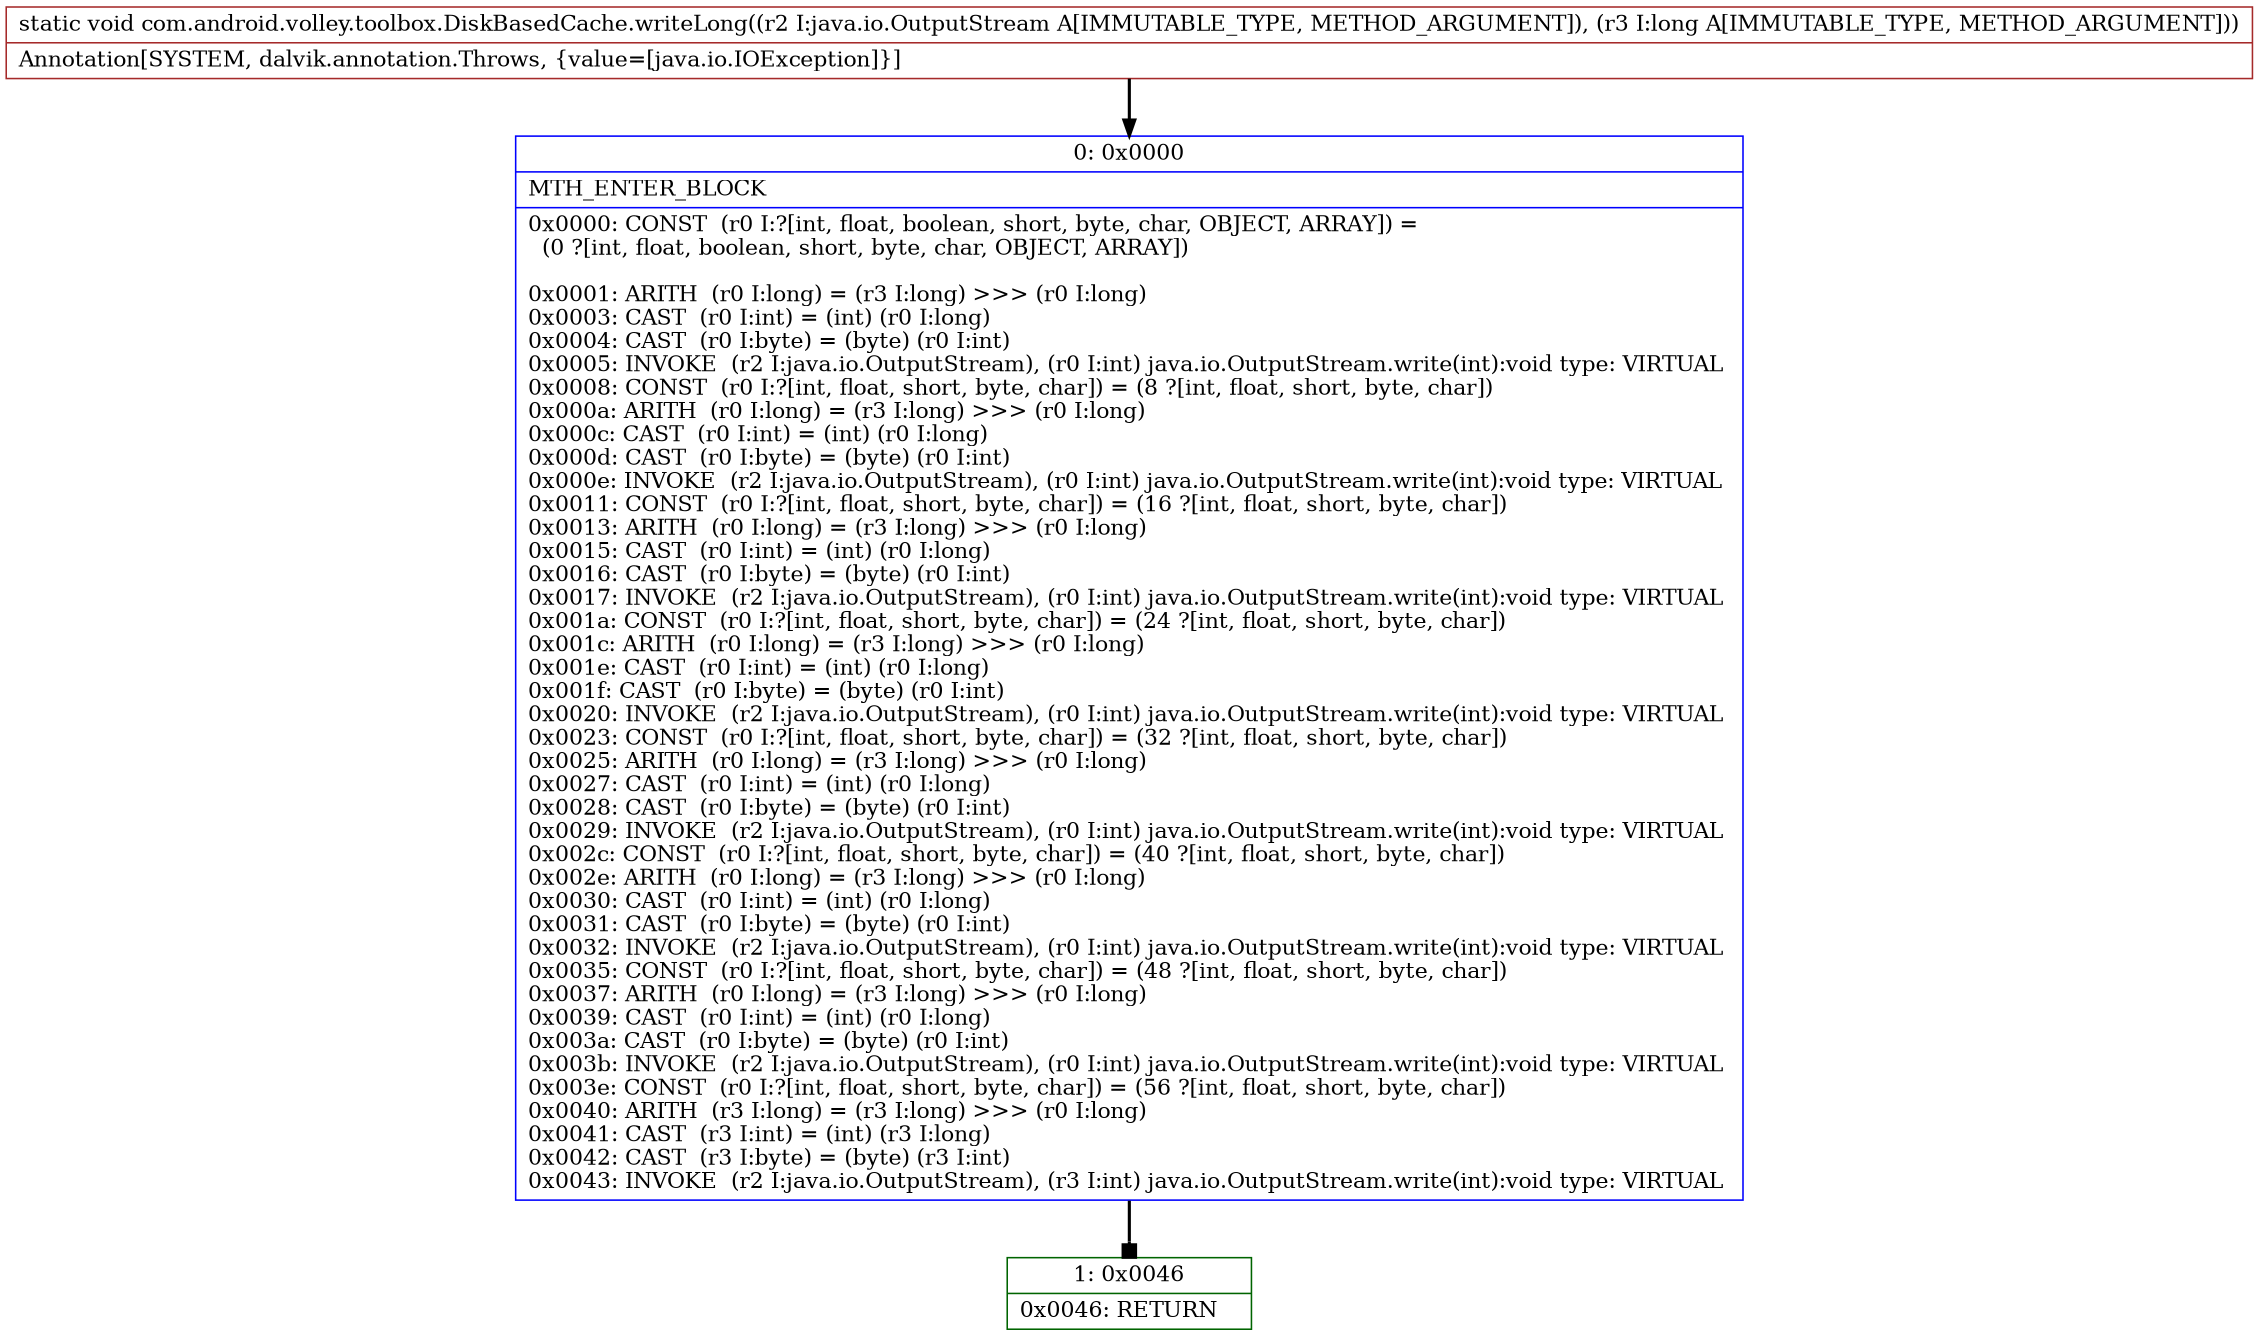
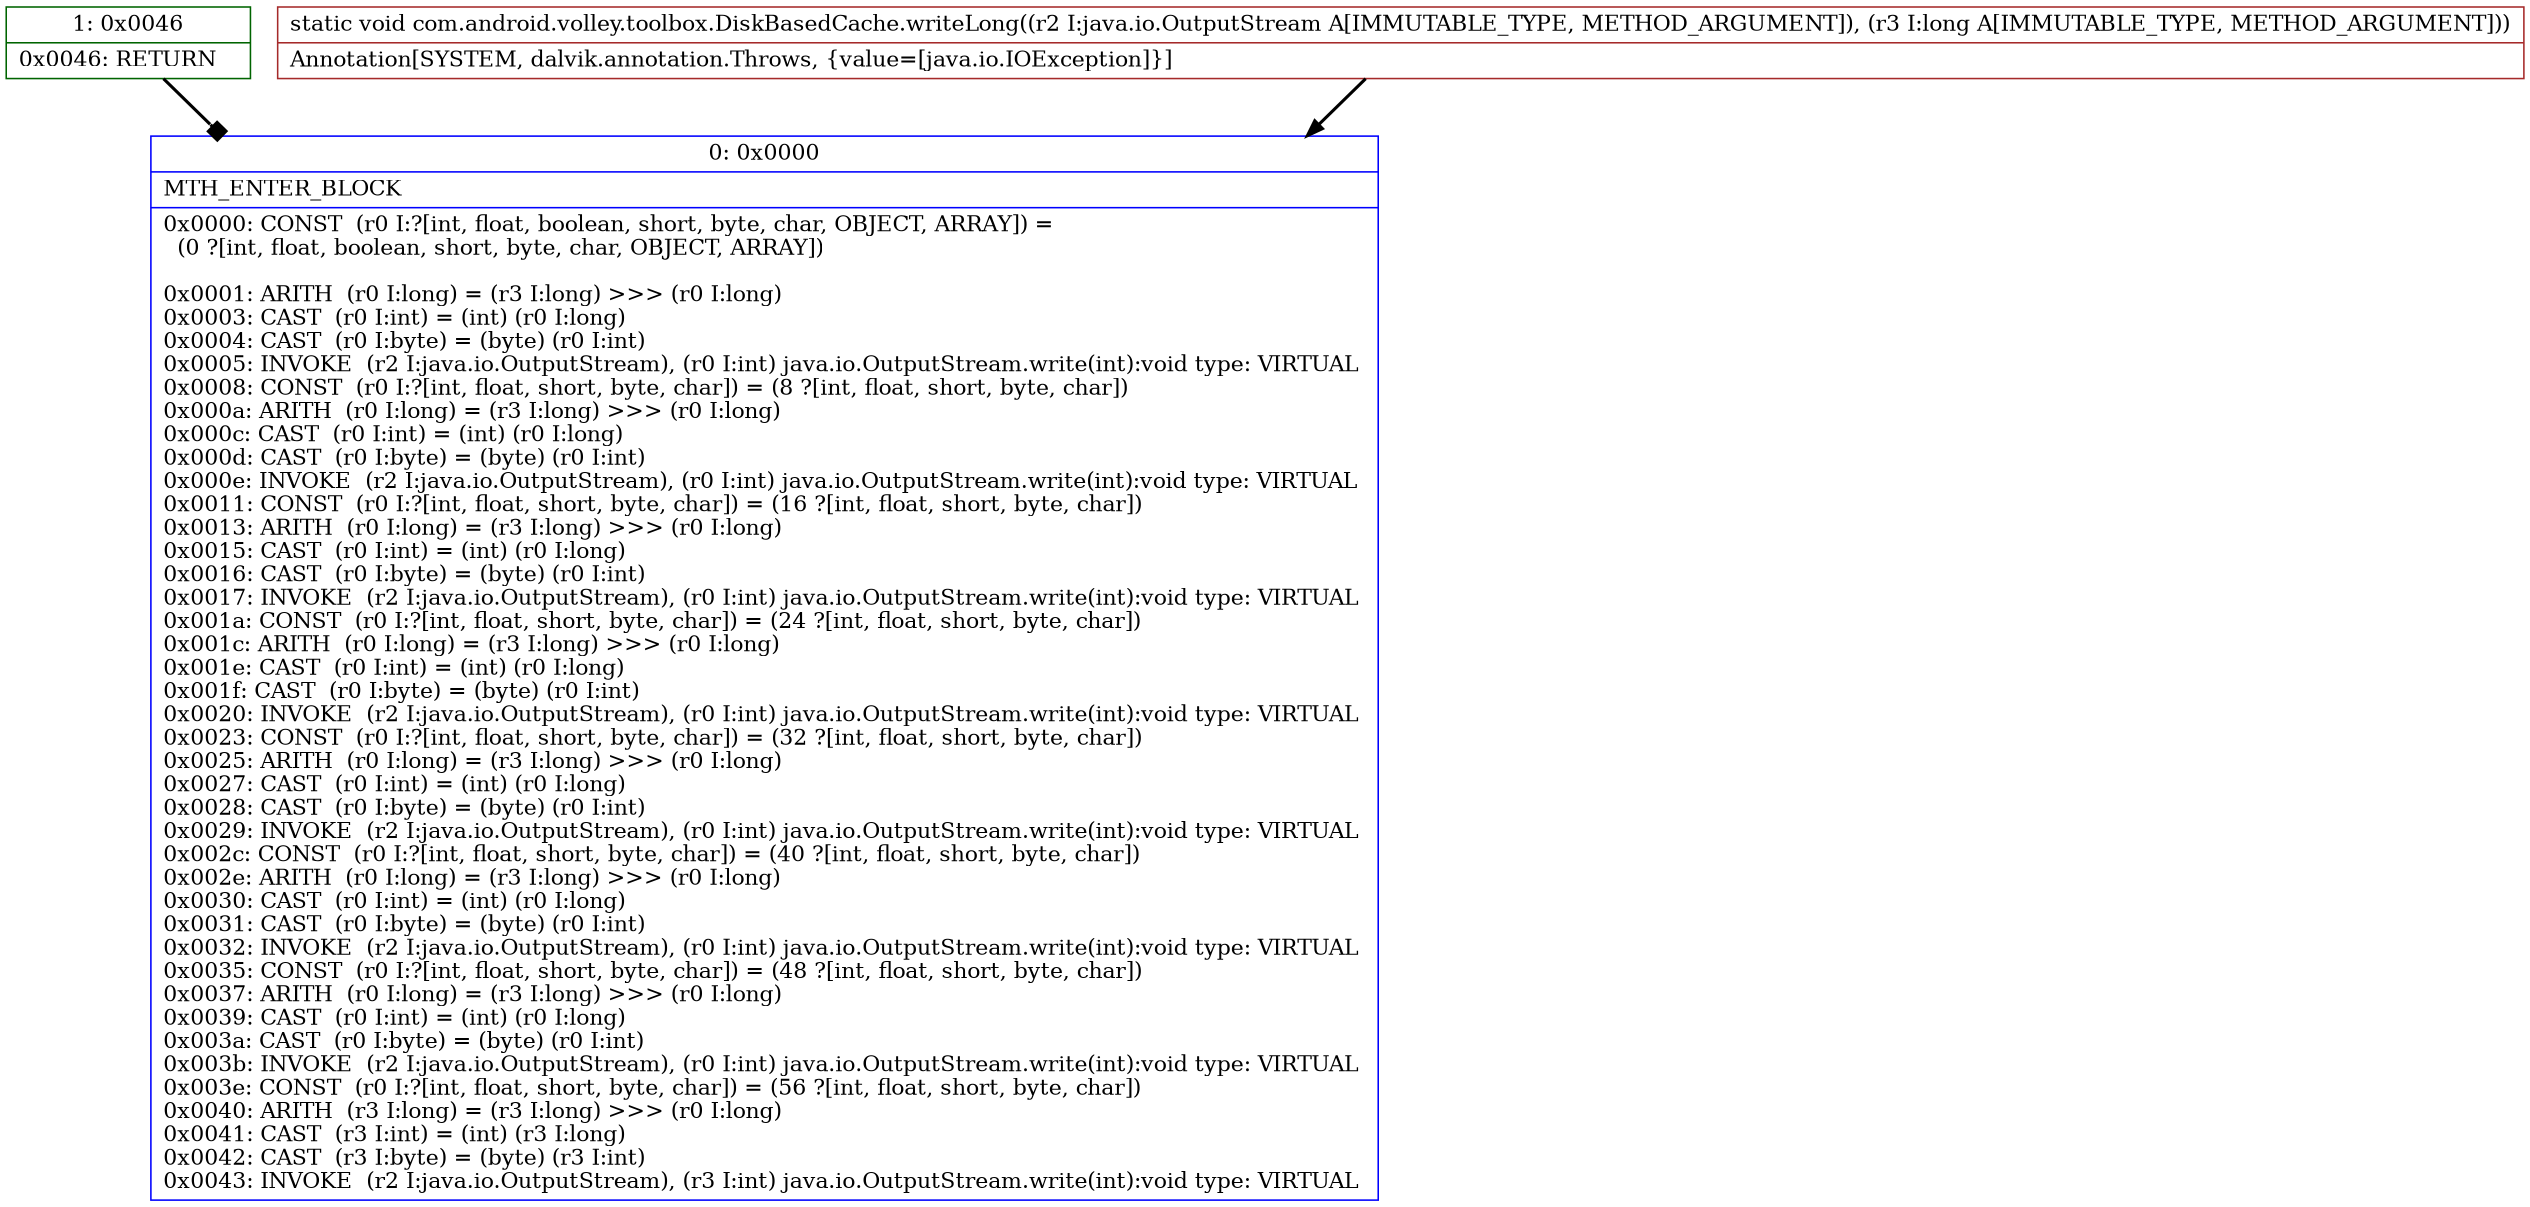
(1129, 1221) -> (187, 101)
